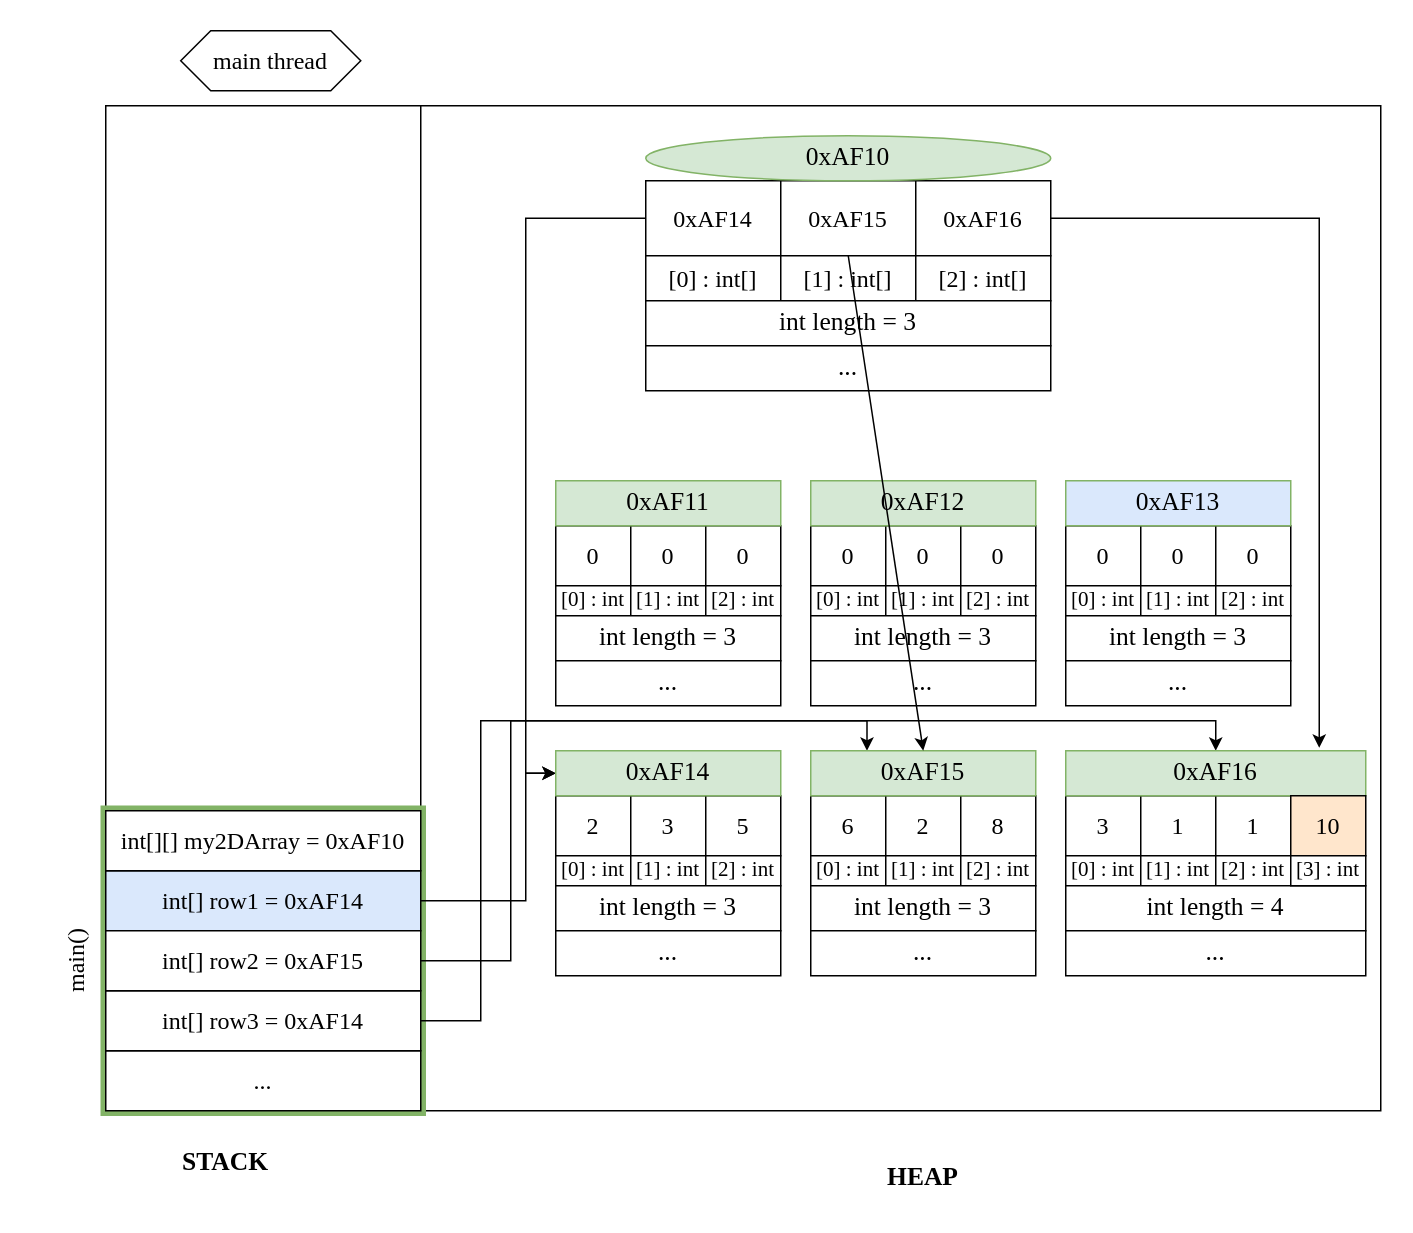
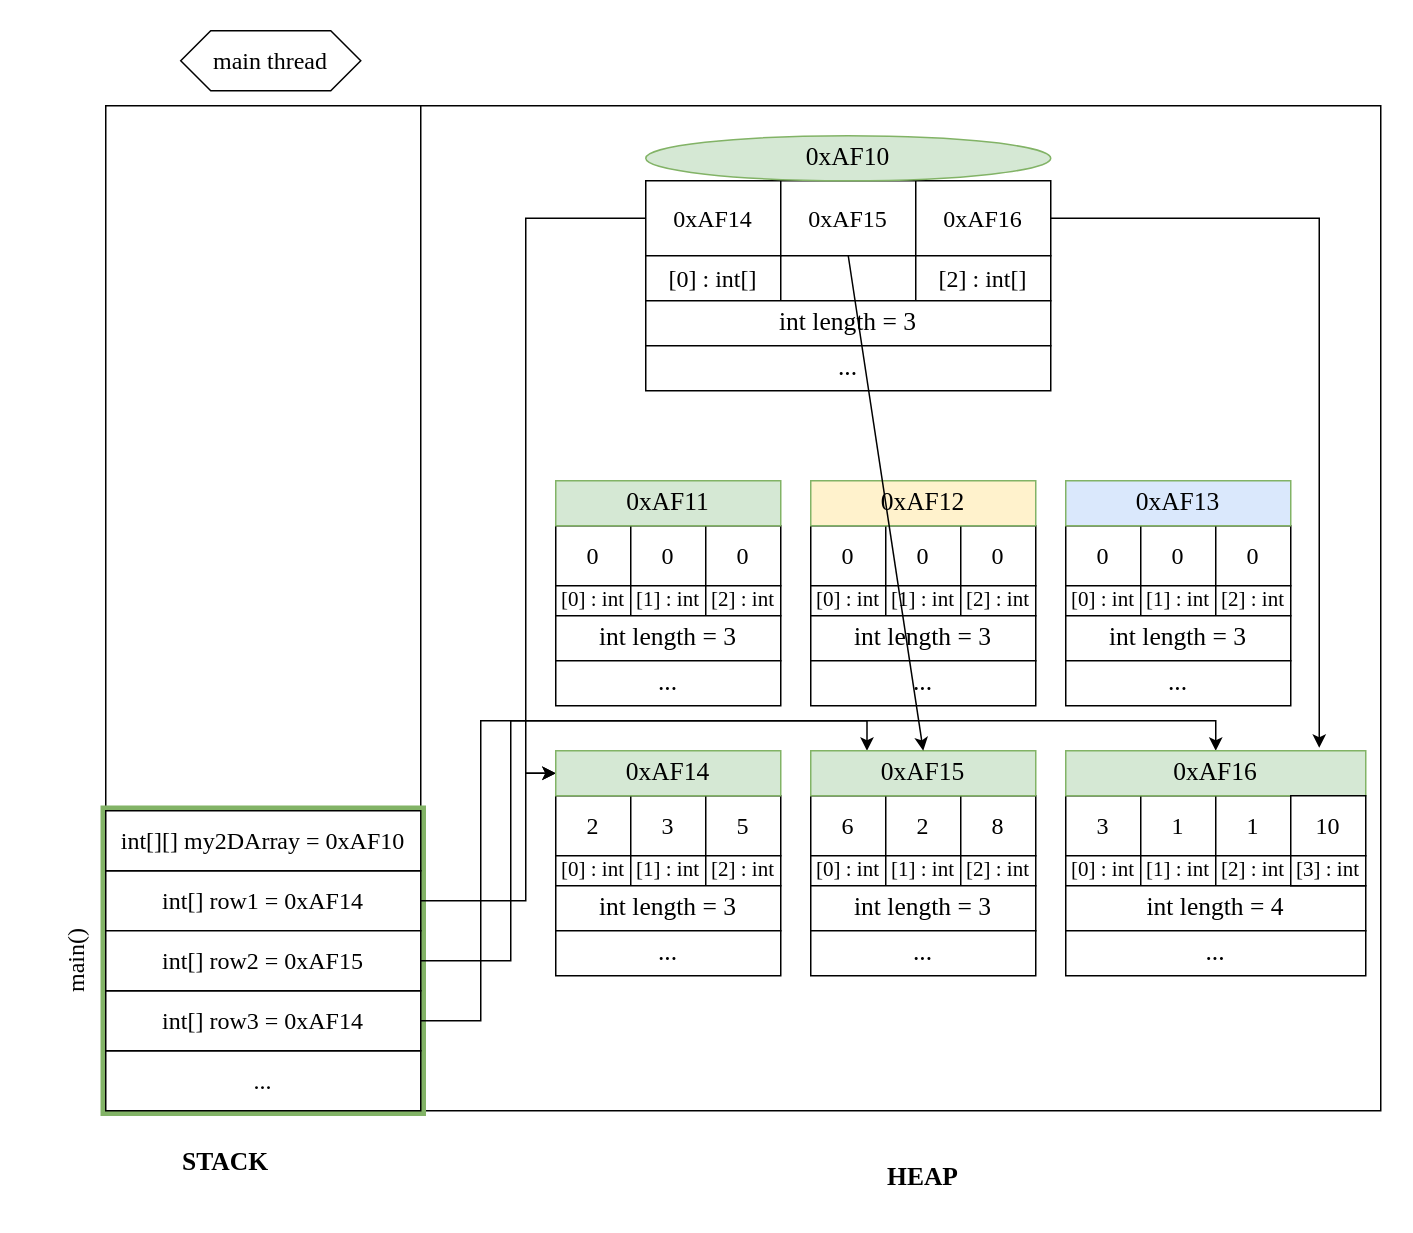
(848, 278) -> none
(923, 503) -> (923, 503)
(1328, 826) -> (1328, 826)
(263, 901) -> (263, 901)
